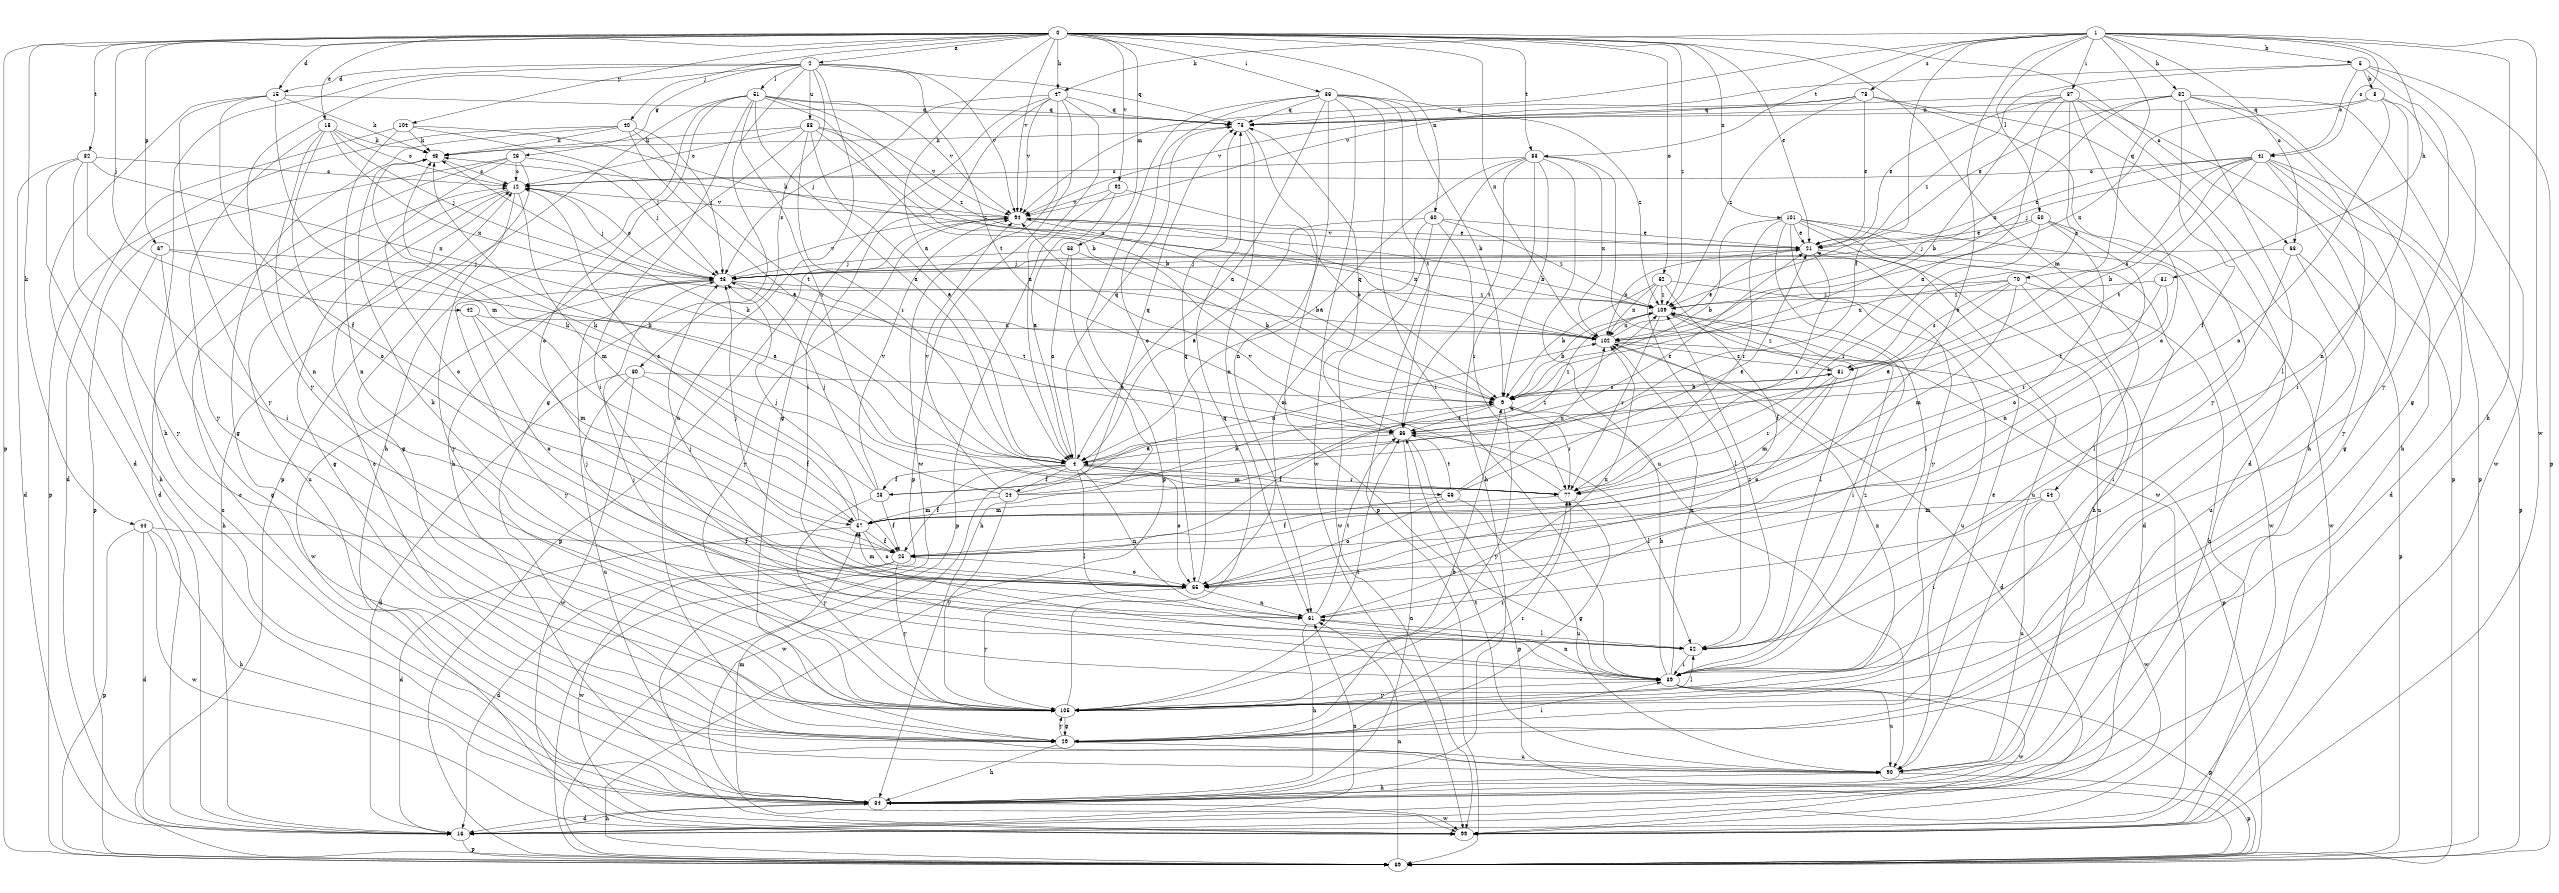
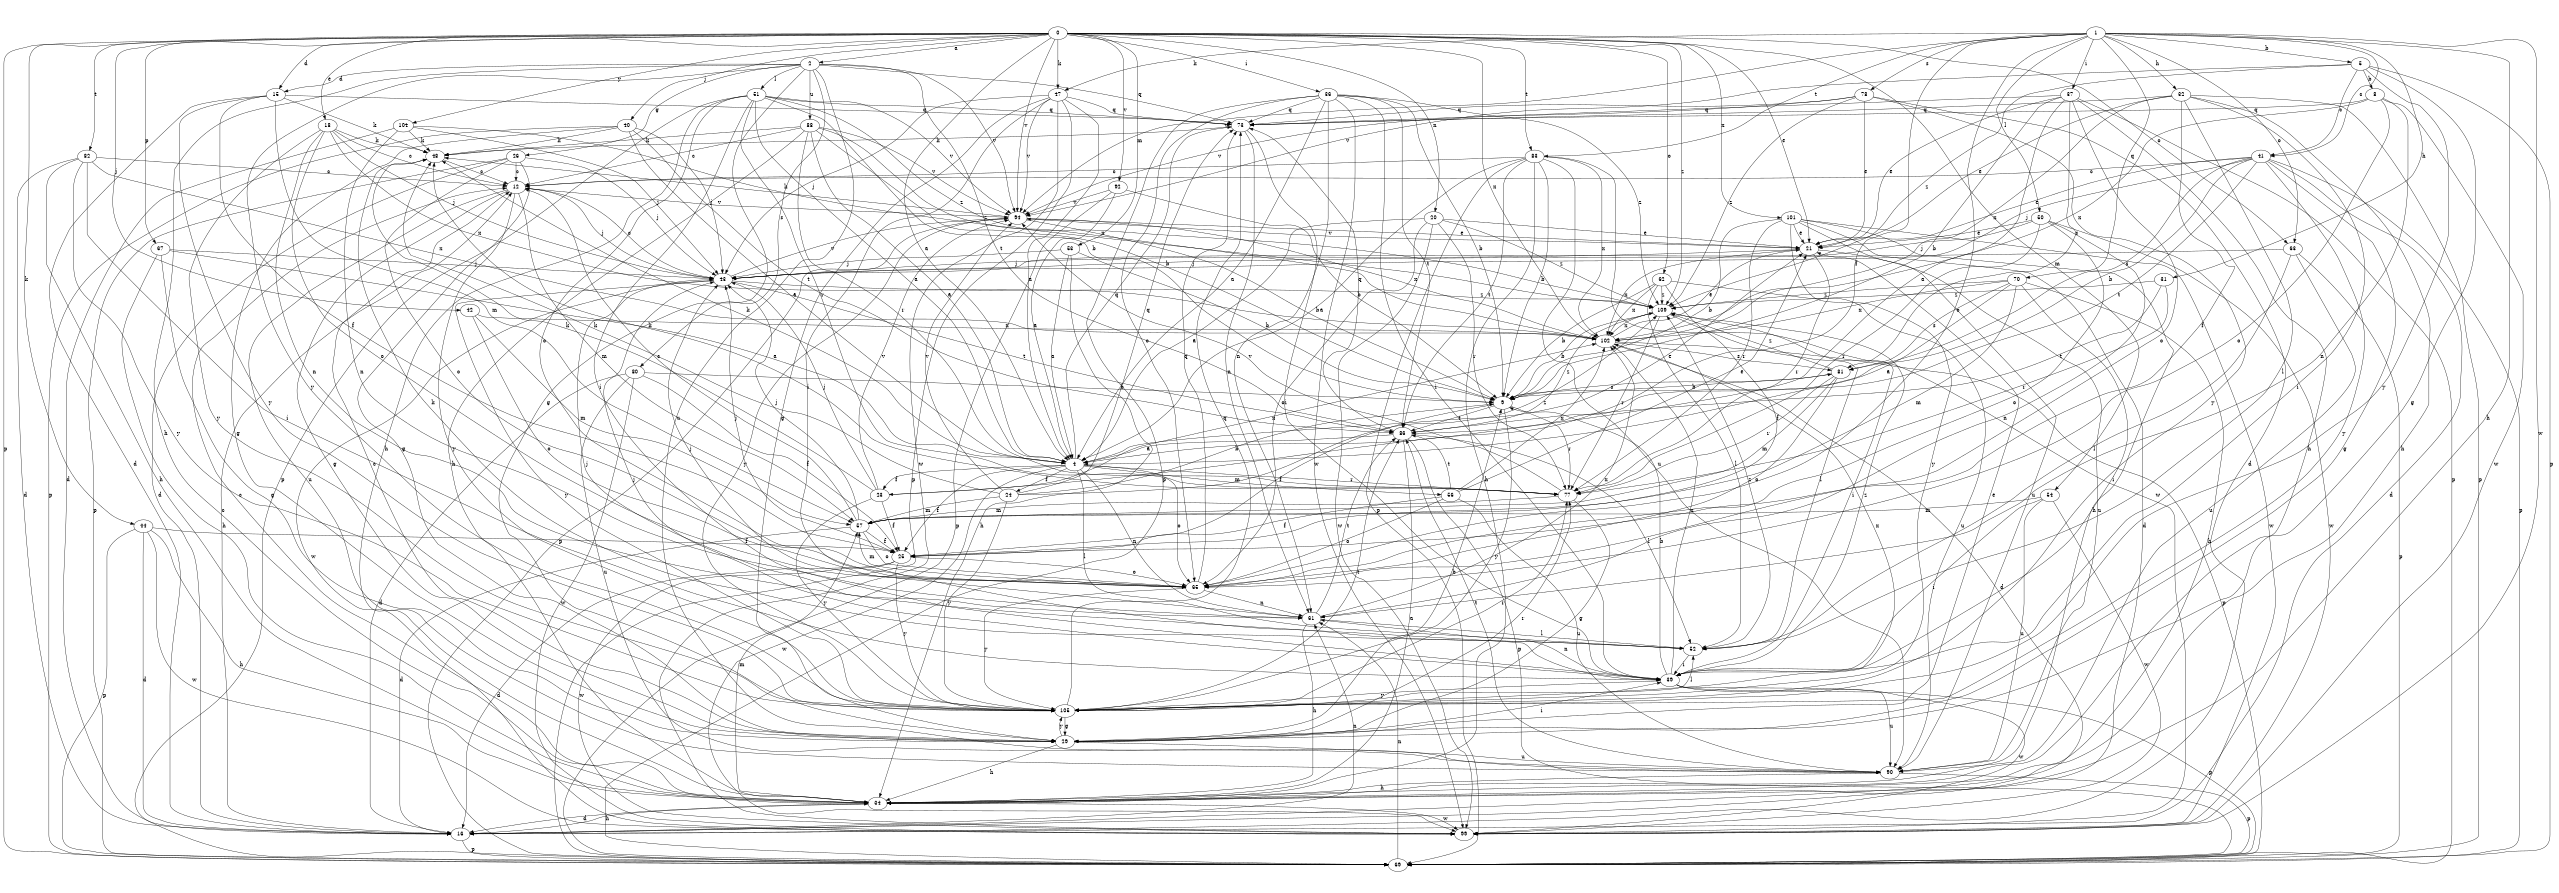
(1925, 110) -> (1925, 110)
(1434, 218) -> (1434, 218)
(1925, 459) -> none
